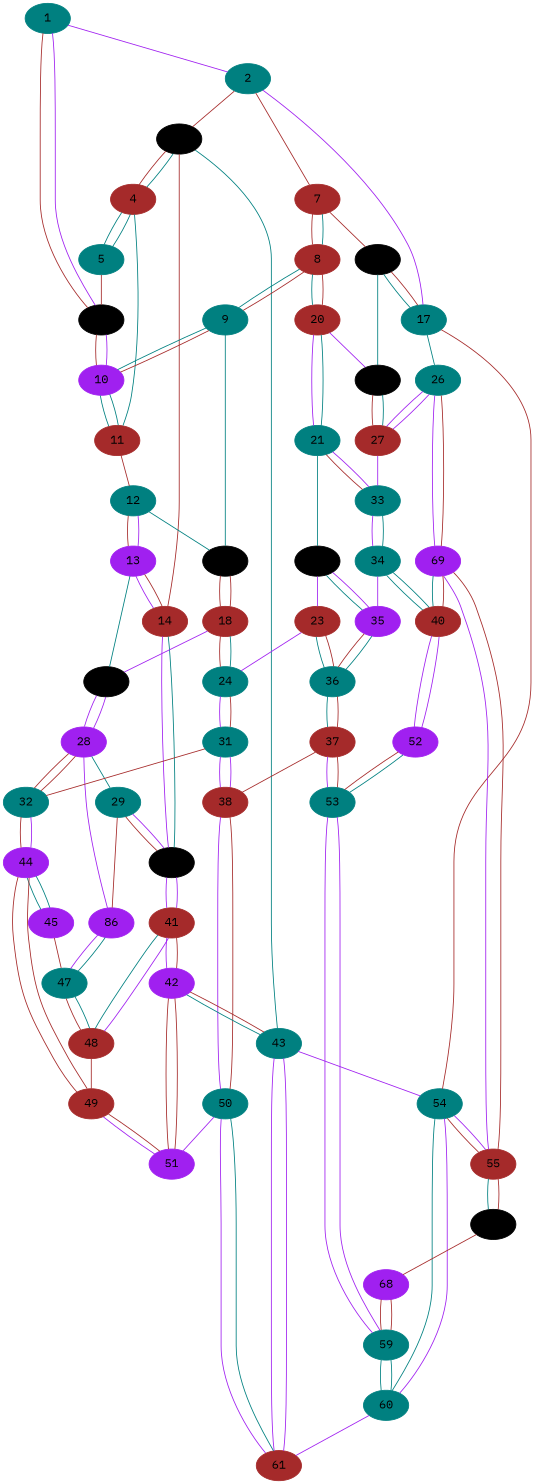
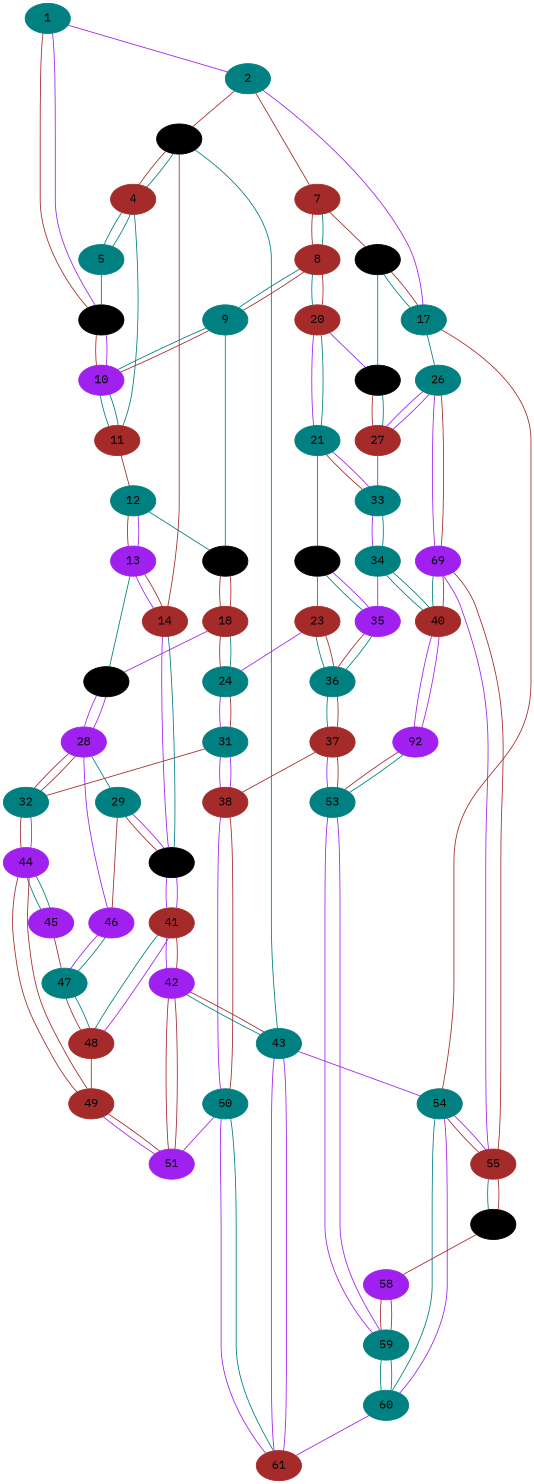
(415, 742) -> (415, 742)
(111, 923) -> (111, 923)
(386, 1285) -> (386, 1285)
